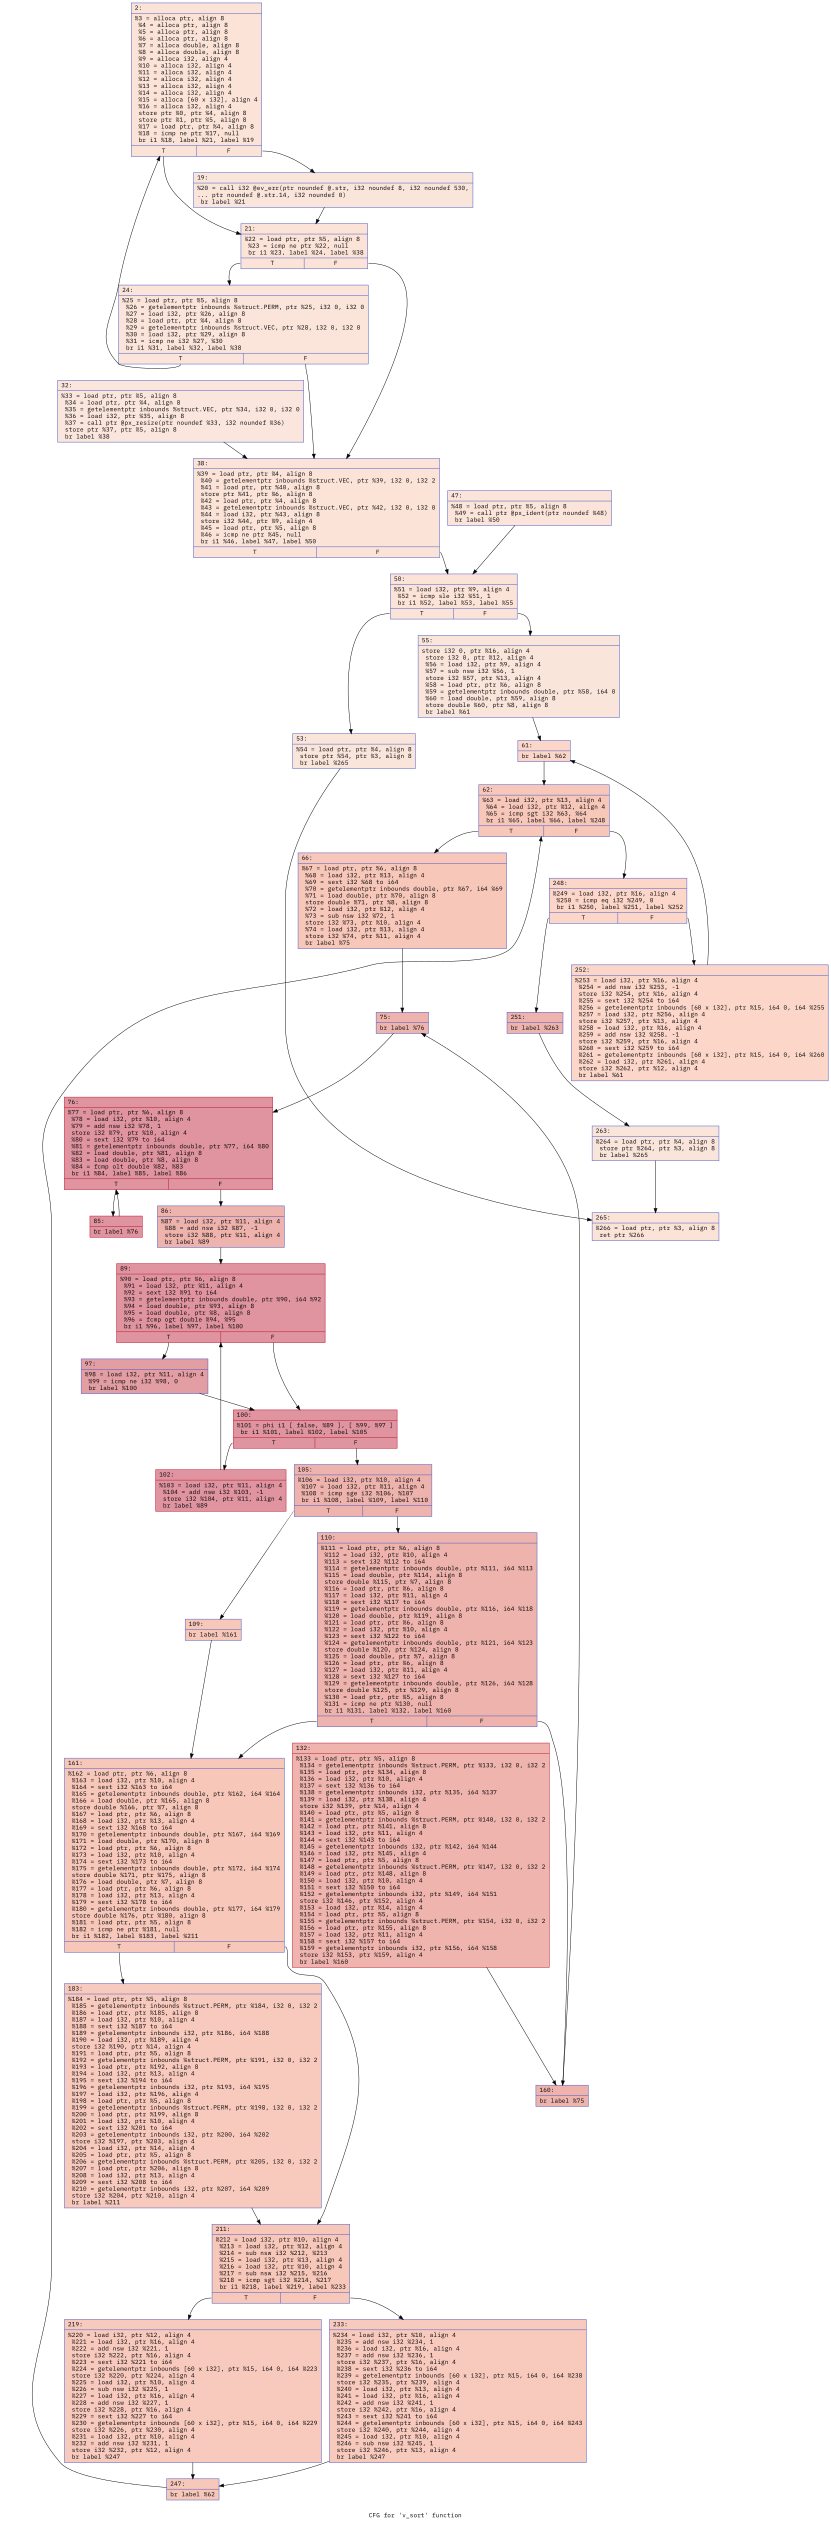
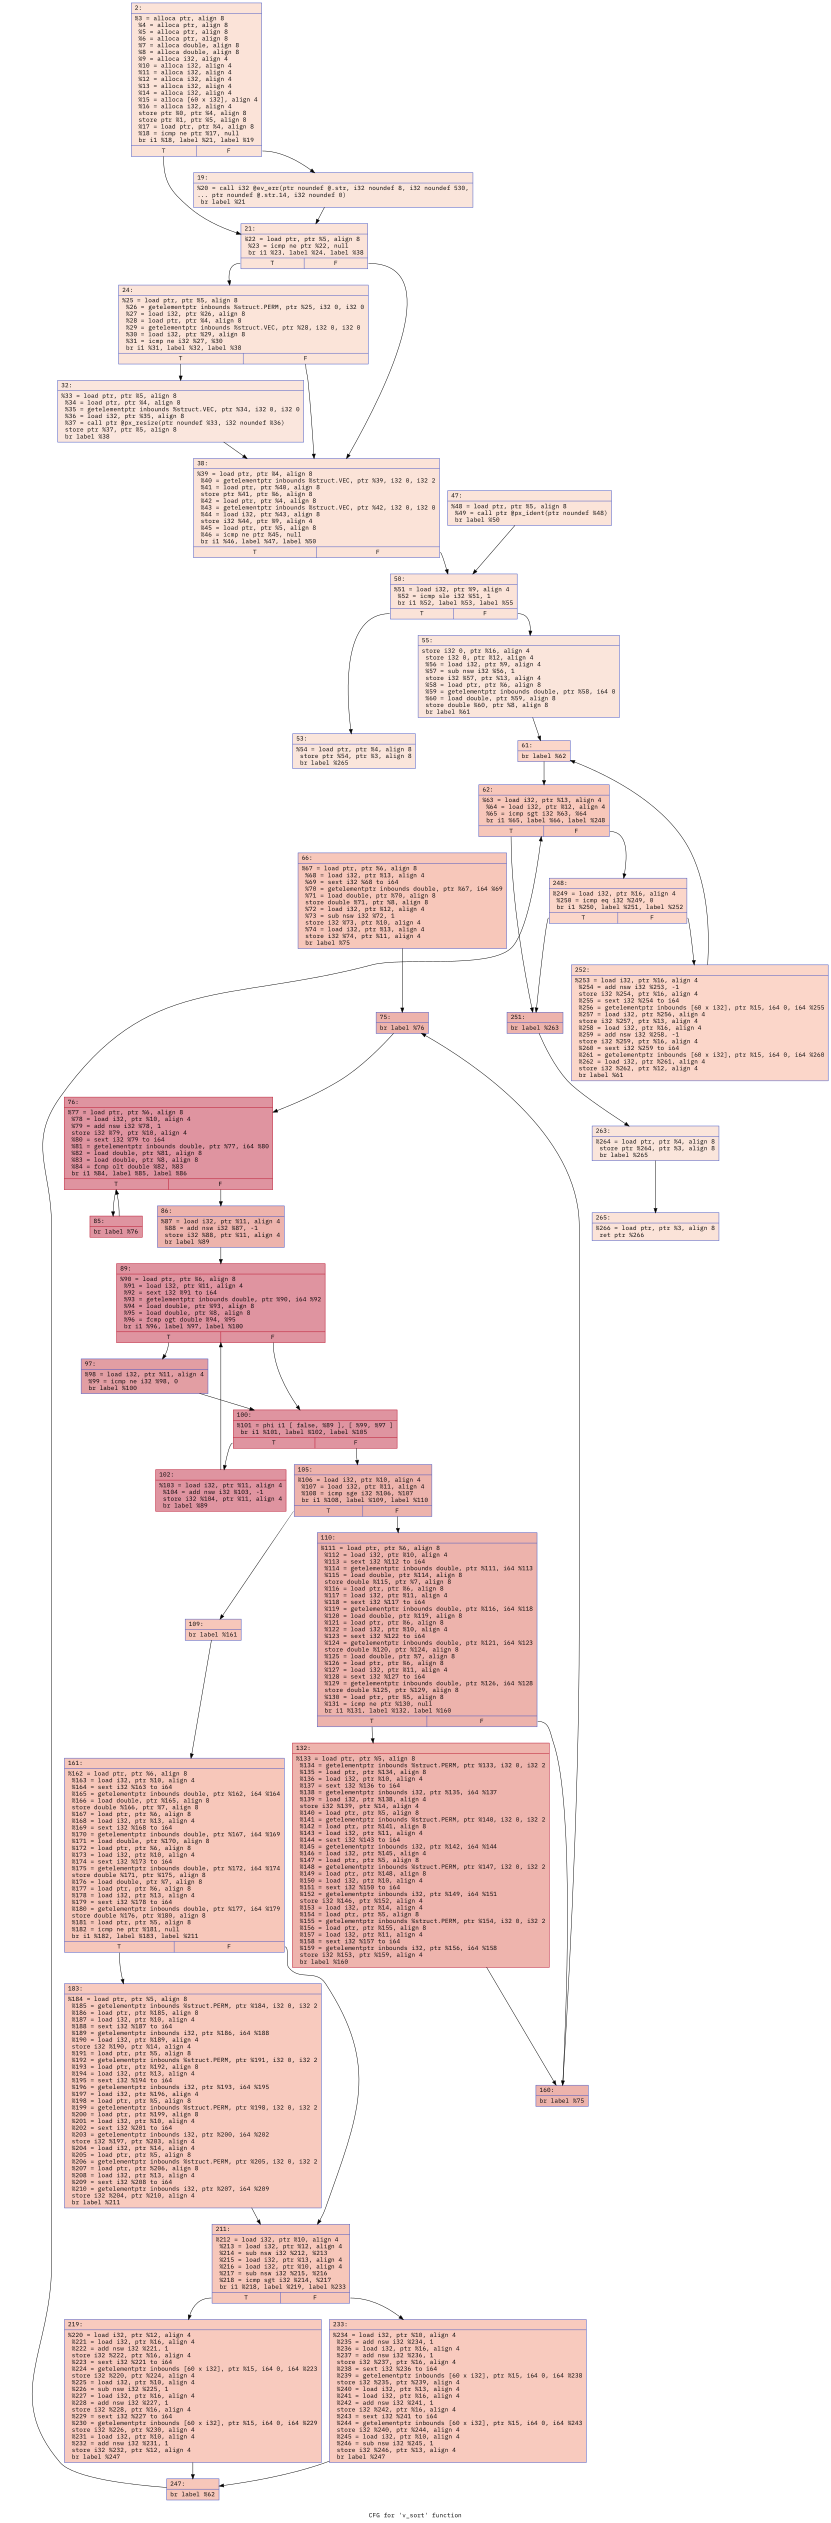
(117, 293) -> (181, 370)
(456, 837) -> (518, 923)
(301, 1082) -> none
(276, 1731) -> (372, 1733)
